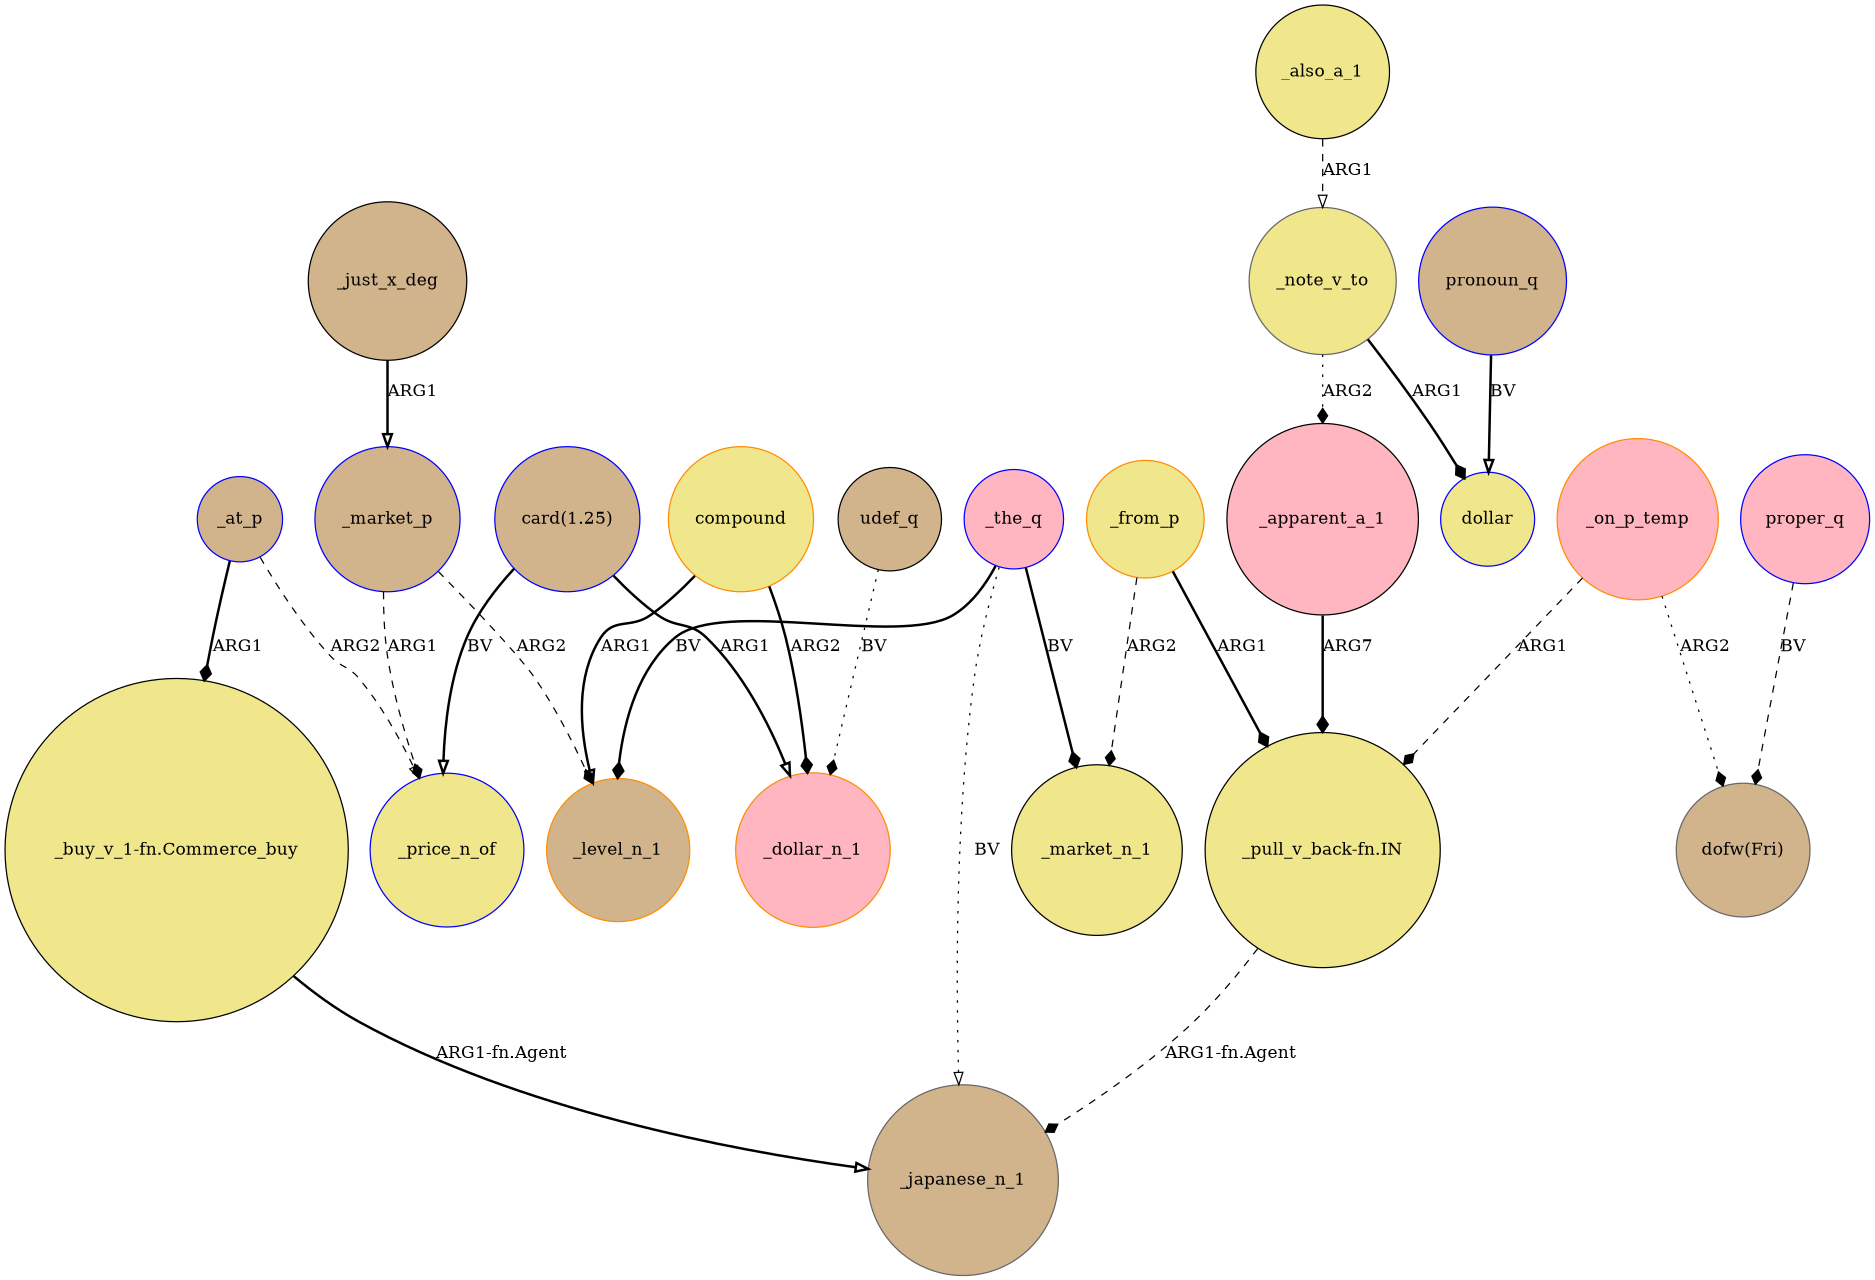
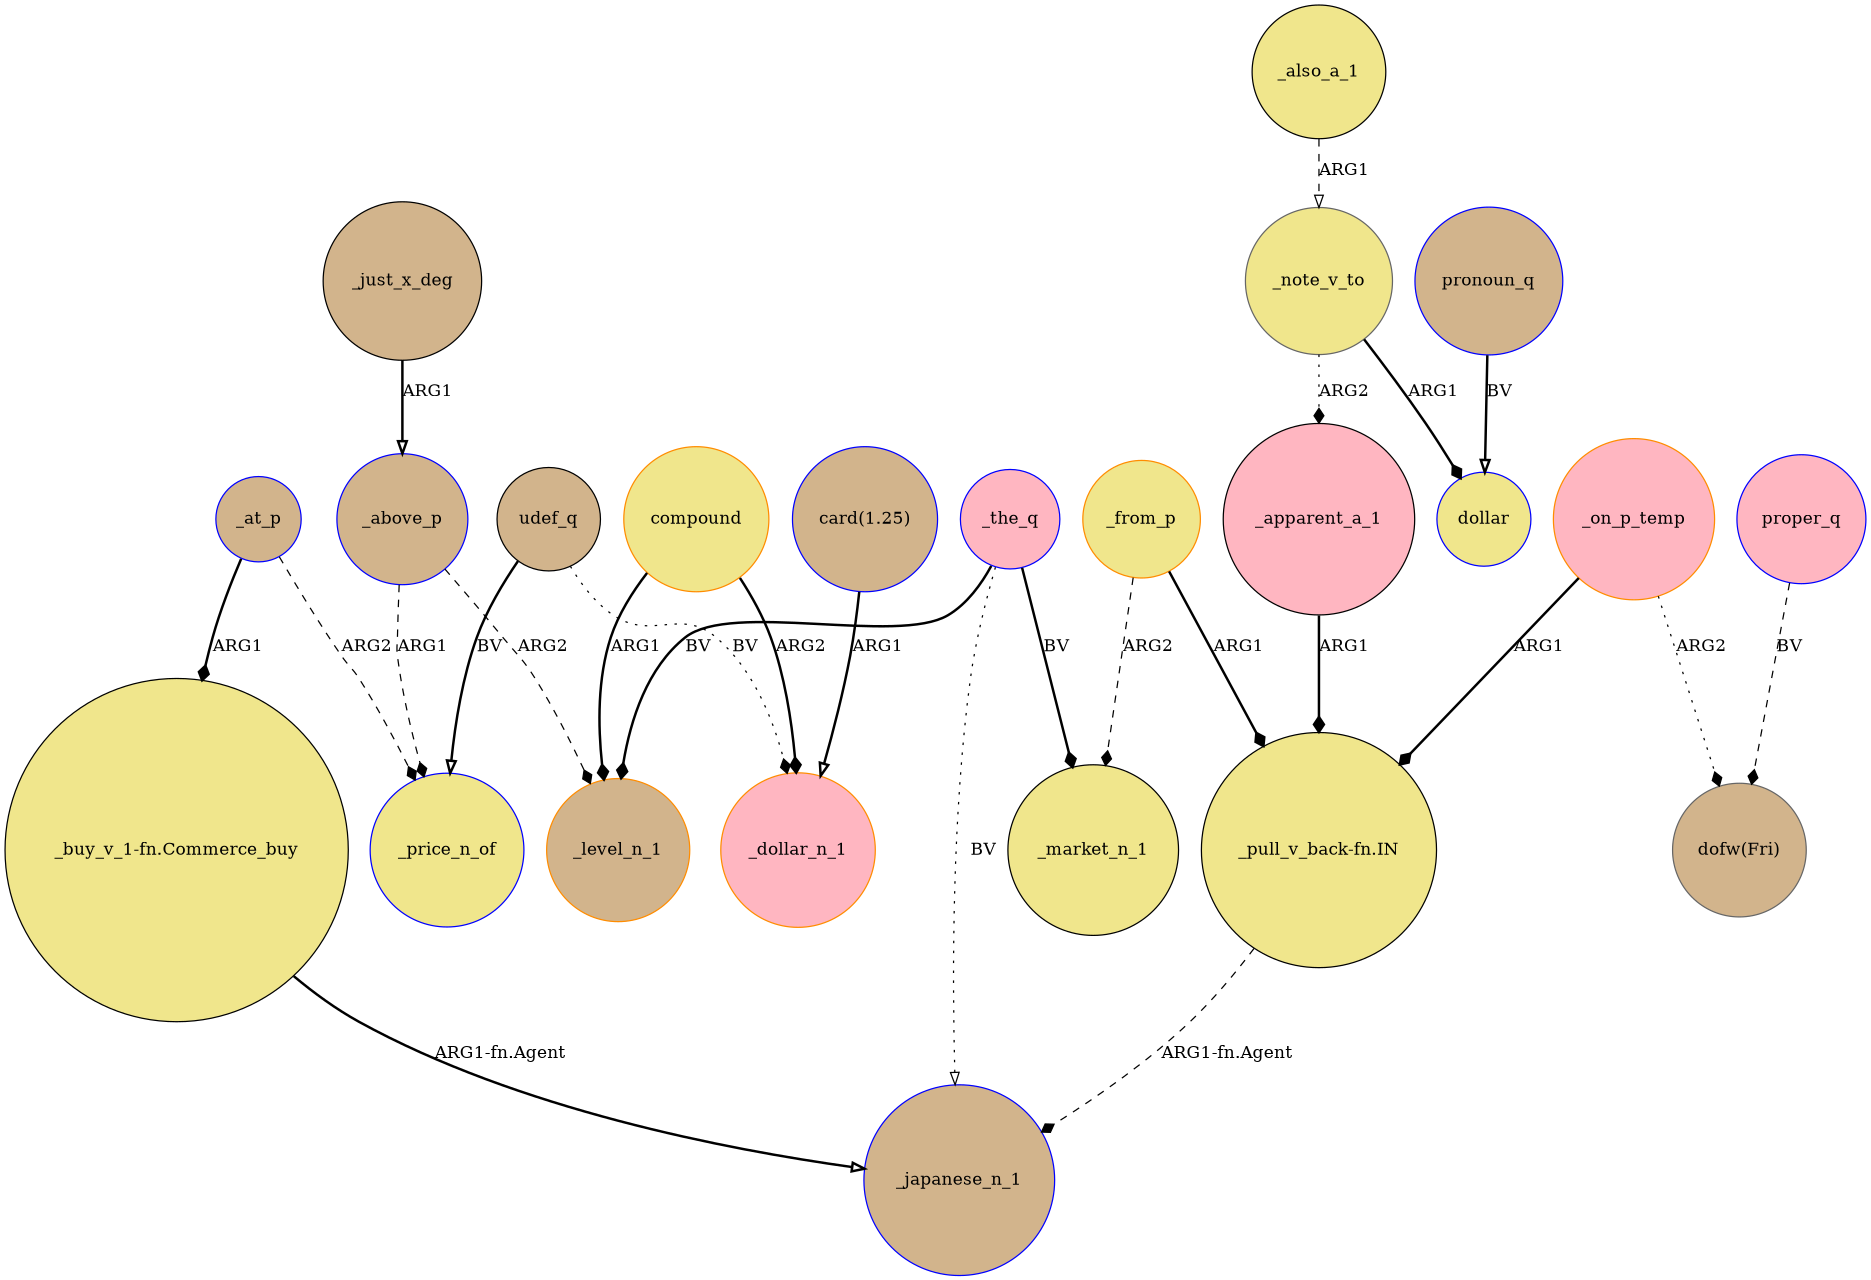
(388, 519) -> (402, 519)
(596, 647) -> (604, 663)
(1348, 647) -> (1344, 647)
(460, 657) -> (471, 656)
(338, 662) -> (345, 661)
(1498, 666) -> (1495, 666)
(963, 1180) -> (959, 1180)
